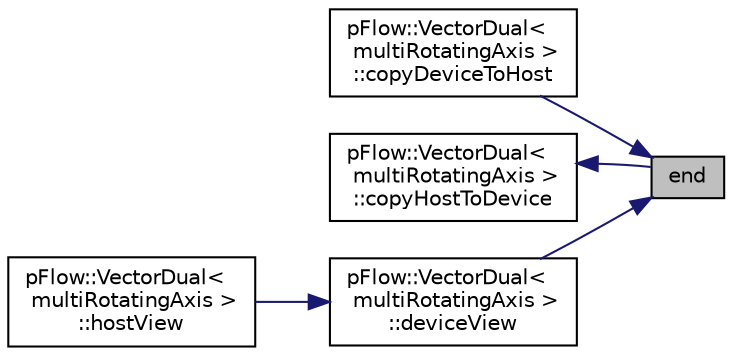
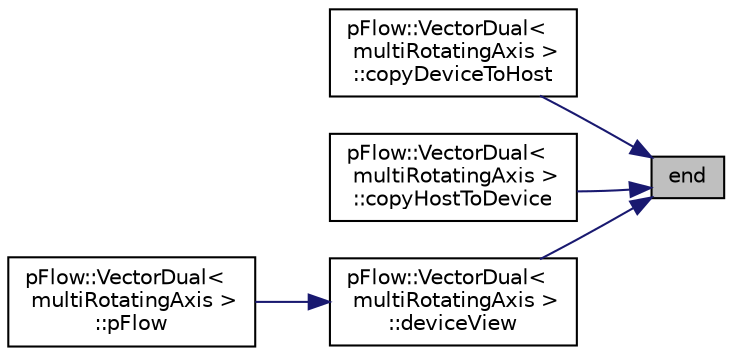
(624, 165) -> (603, 191)
(132, 302) -> (132, 302)
